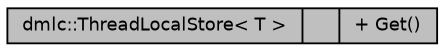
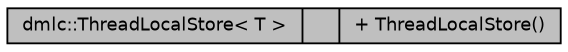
(388, 25) -> (450, 25)
